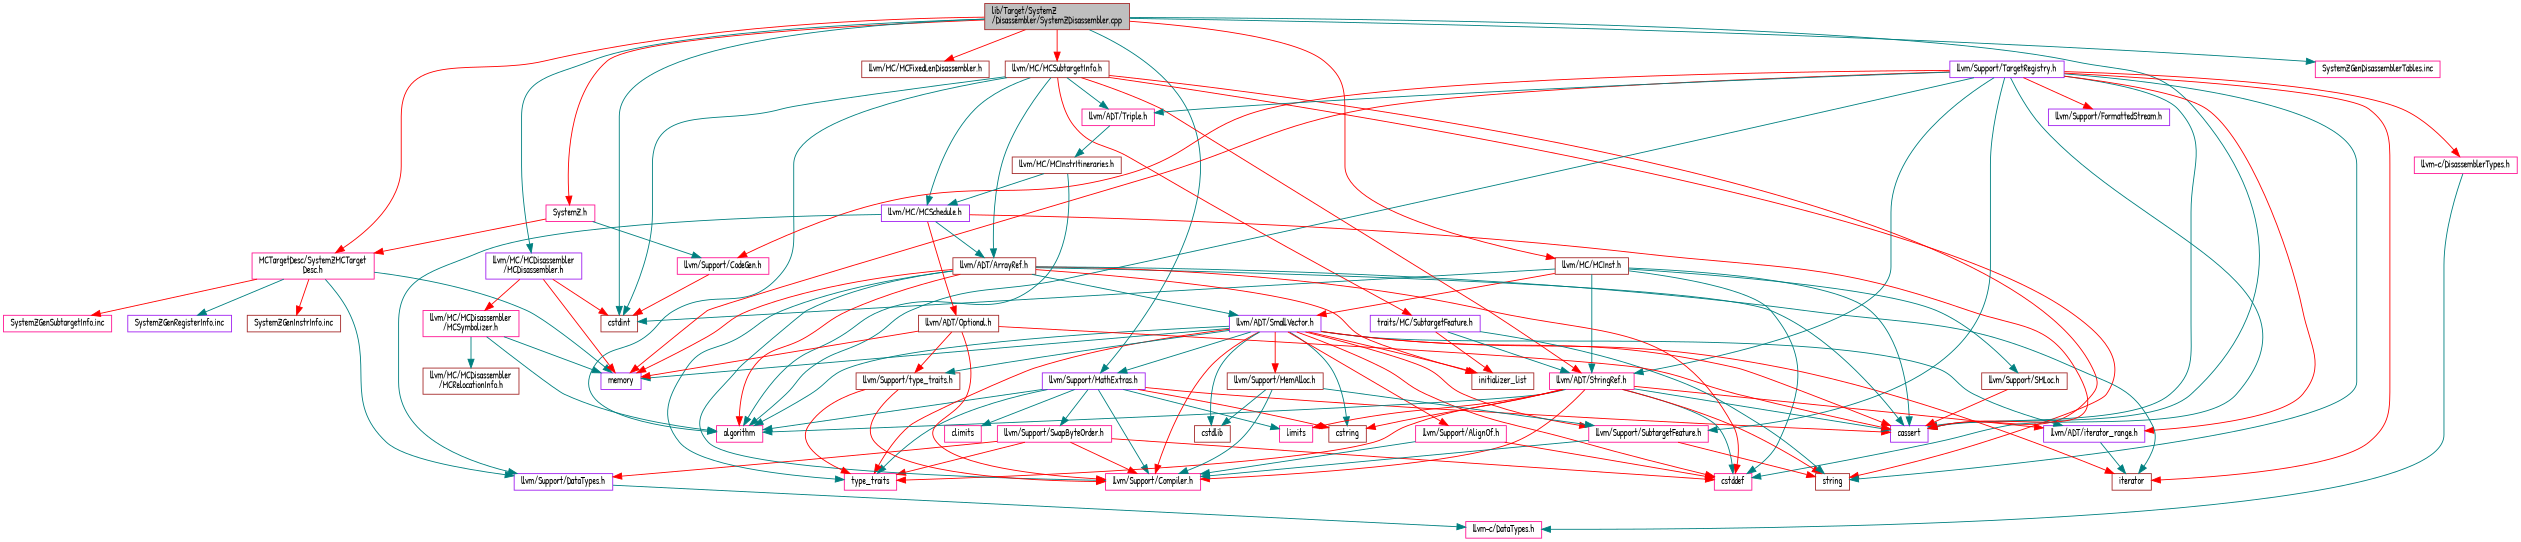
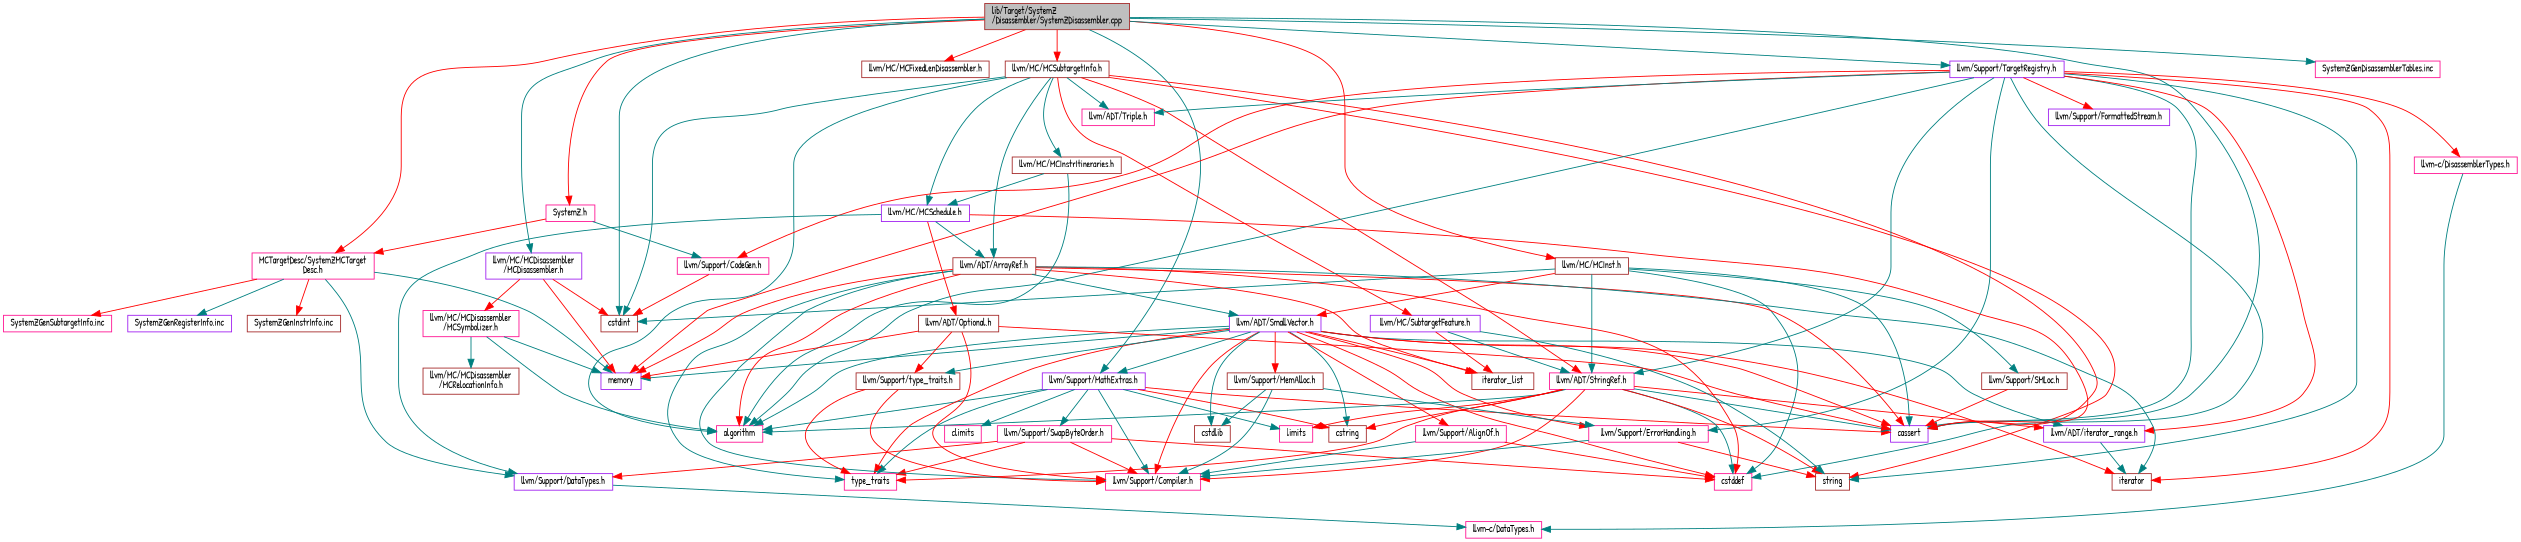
none -> (1535, 43)
(1097, 137) -> (1044, 114)
(1488, 282) -> (1488, 282)
(1425, 324) -> (1425, 324)
(1503, 381) -> (1503, 381)
(1648, 434) -> (1648, 434)
